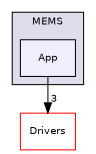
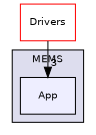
(48, 91) -> (48, 56)
